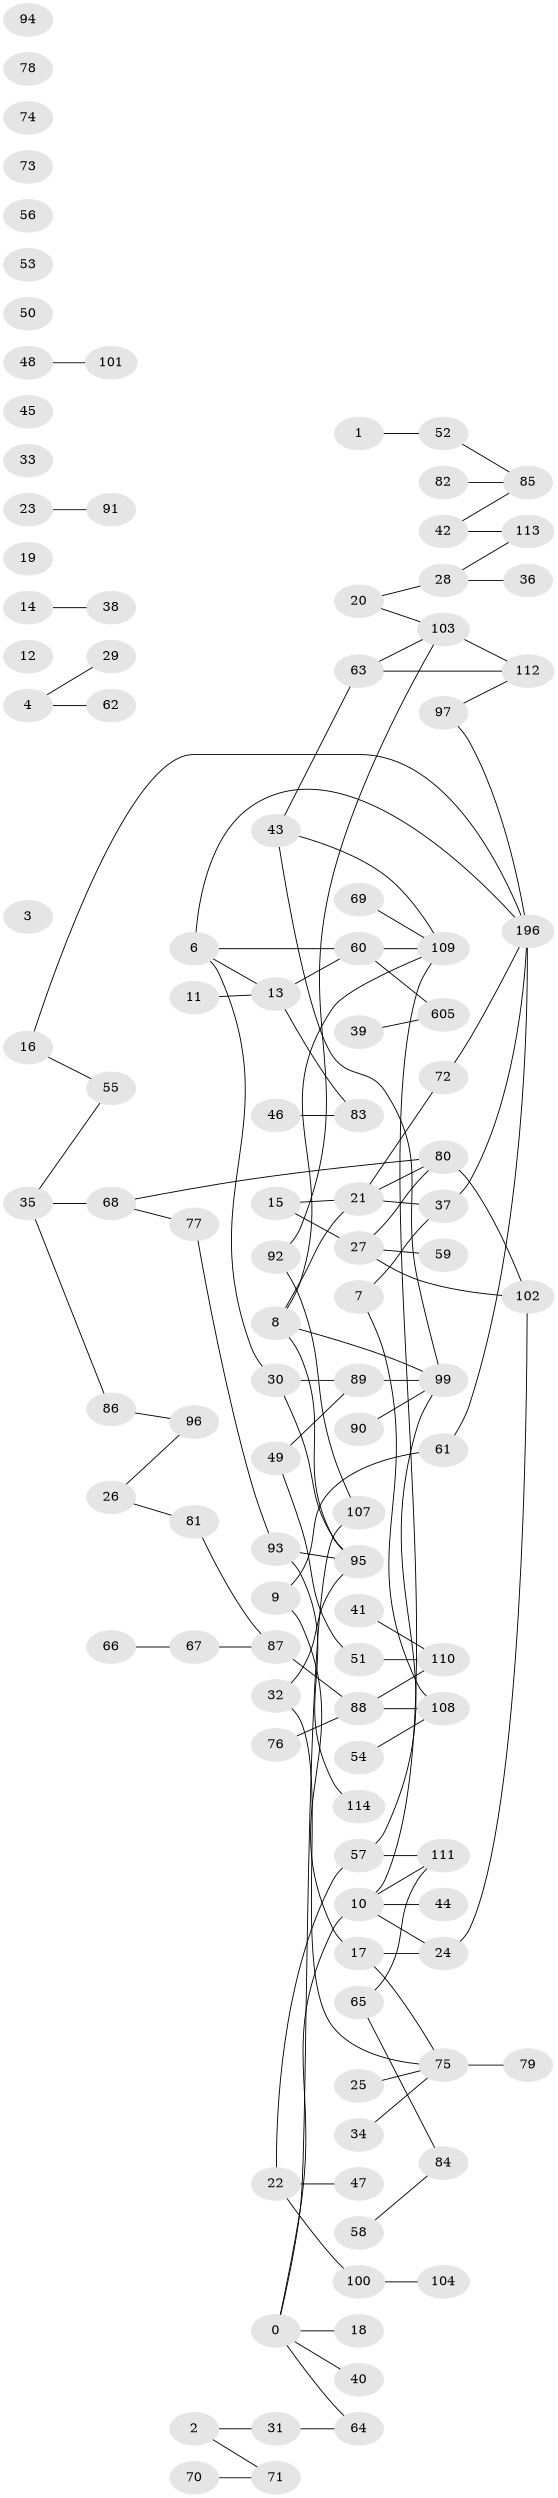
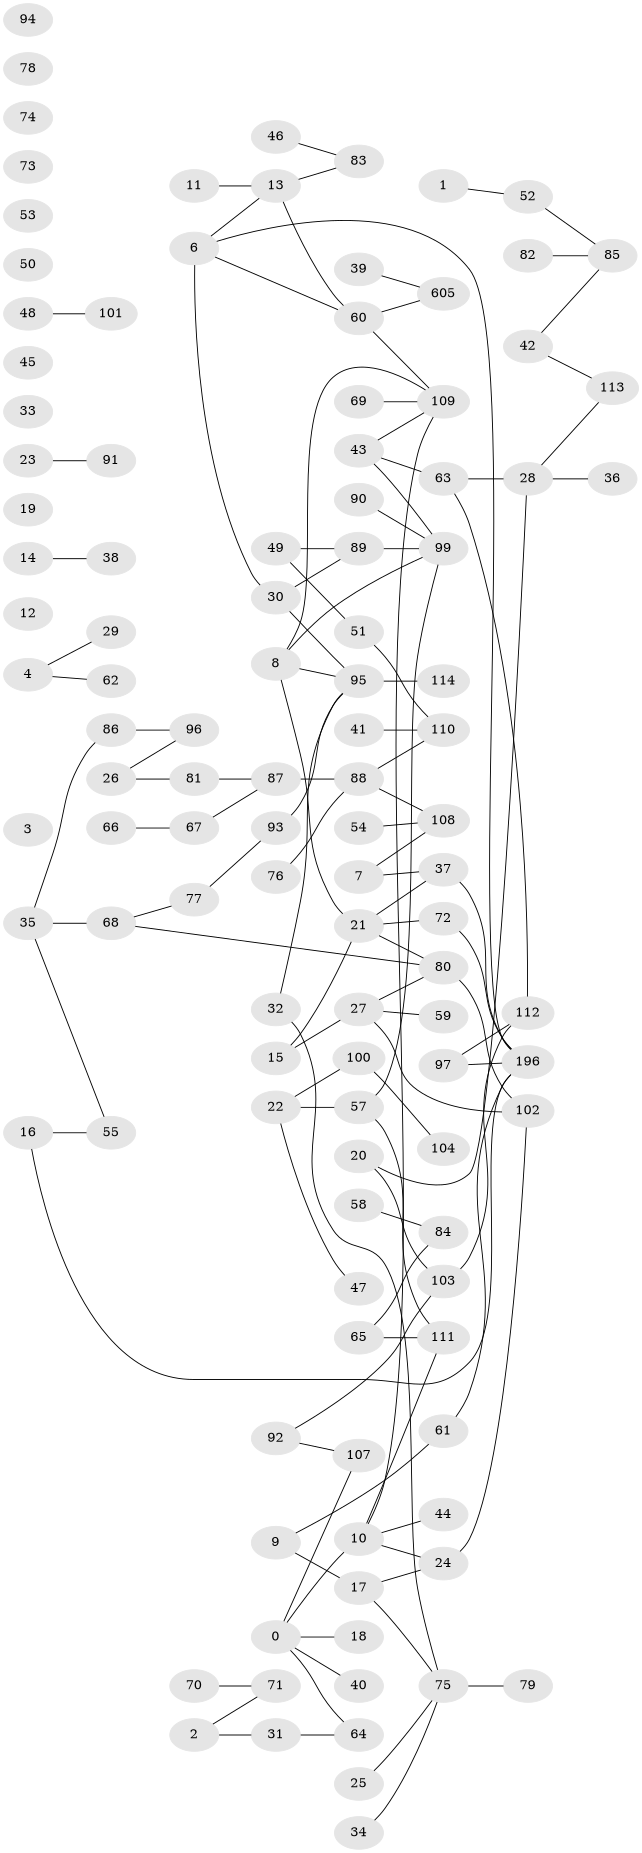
(28, 216) -> none
(401, 650) -> (486, 479)
(316, 1678) -> (408, 681)
